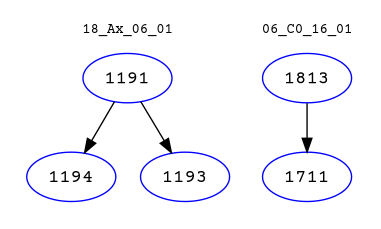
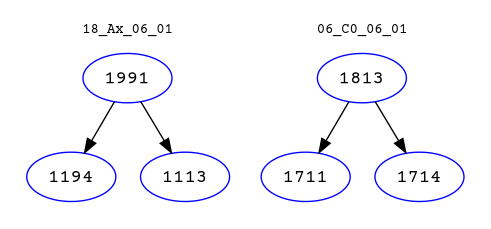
(308, 29) -> (363, 29)
(127, 78) -> (127, 78)
(185, 177) -> (185, 177)
none -> (419, 177)
